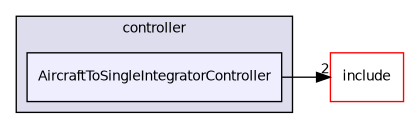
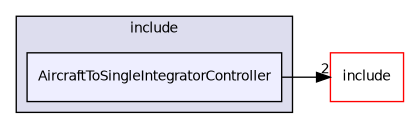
(154, 29) -> (154, 29)
